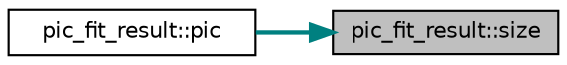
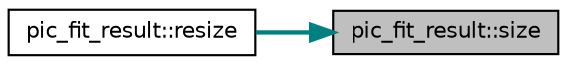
(132, 32) -> (132, 32)
